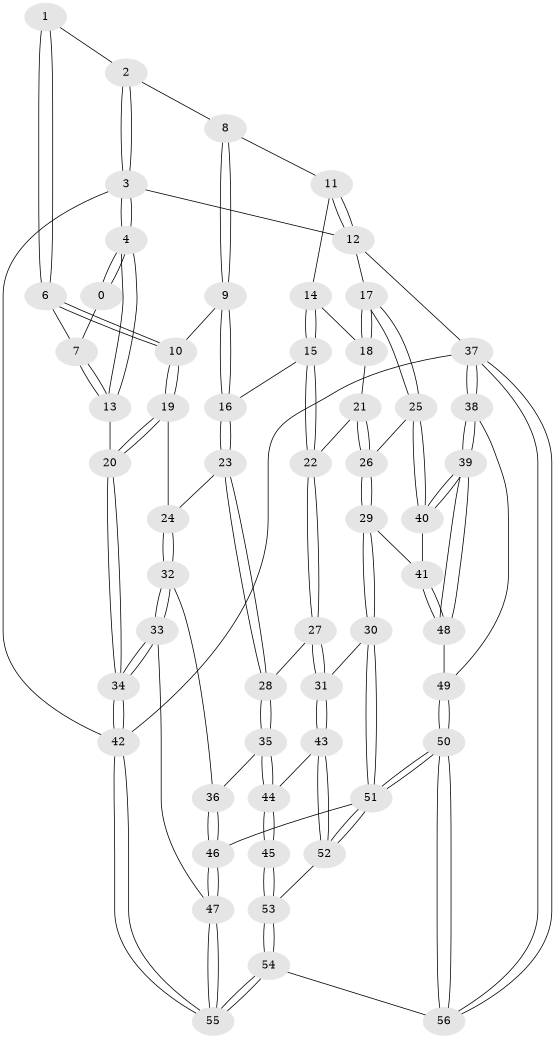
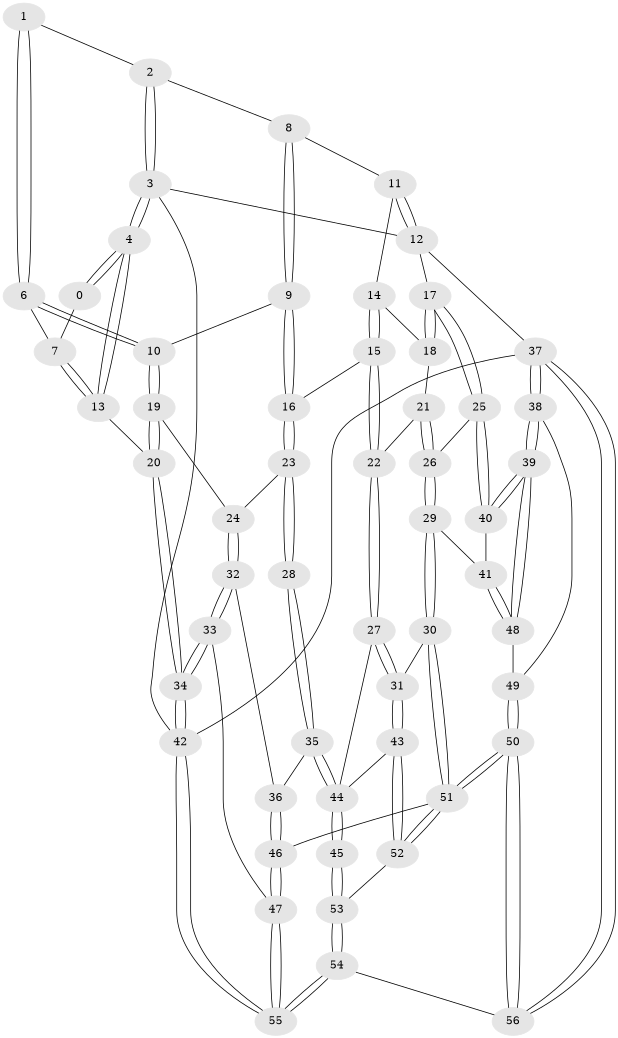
(291, 659) -> (356, 715)
